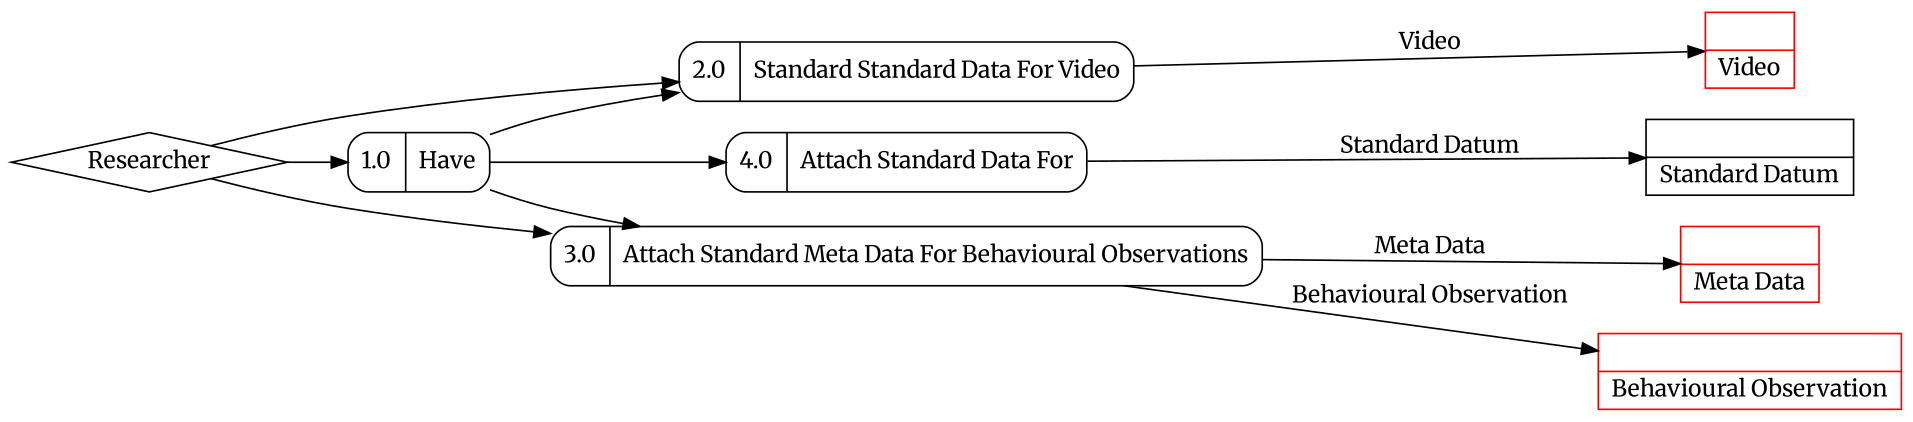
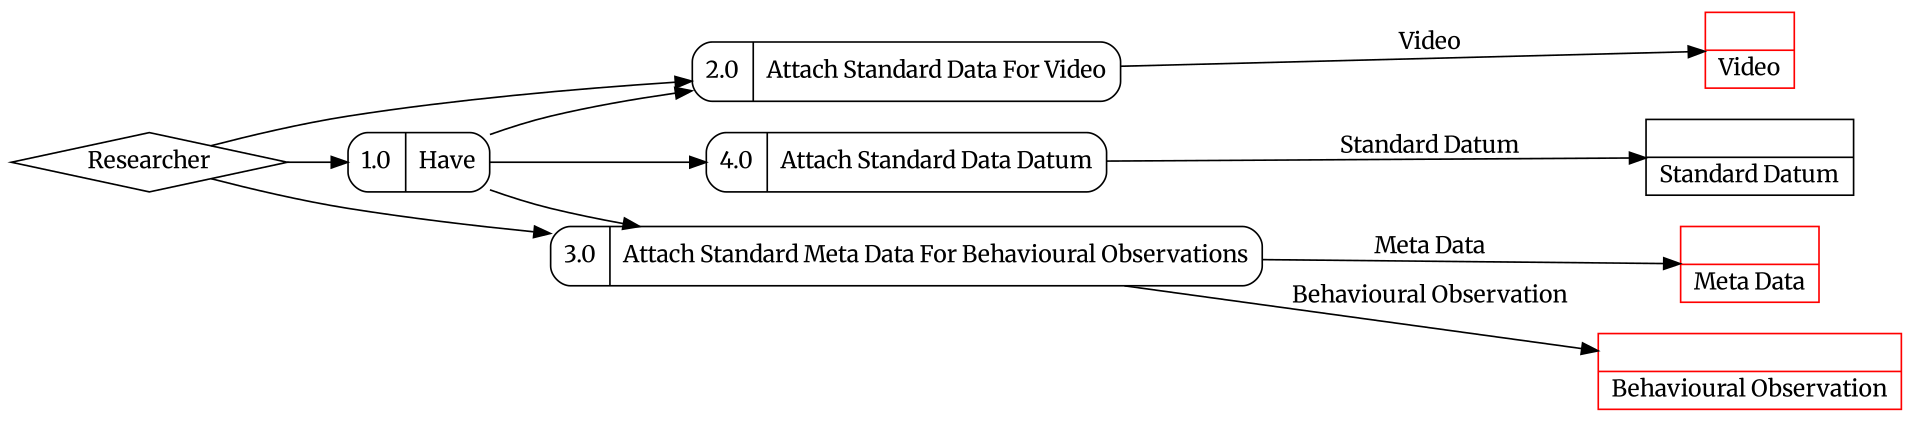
(937, 71) -> (937, 71)
(937, 161) -> (937, 161)
